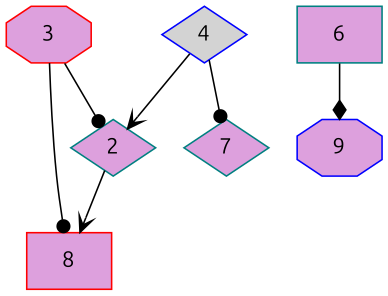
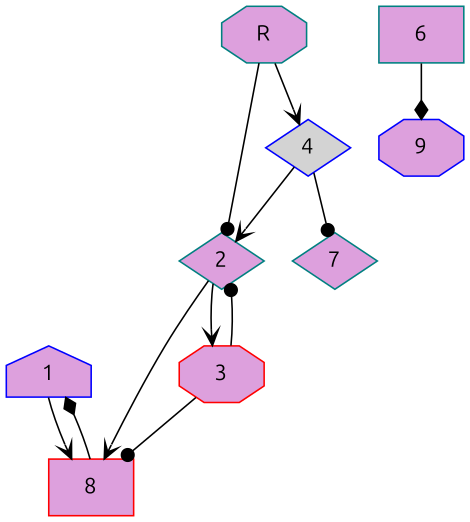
none -> (264, 35)
none -> (211, 307)
none -> (49, 374)
